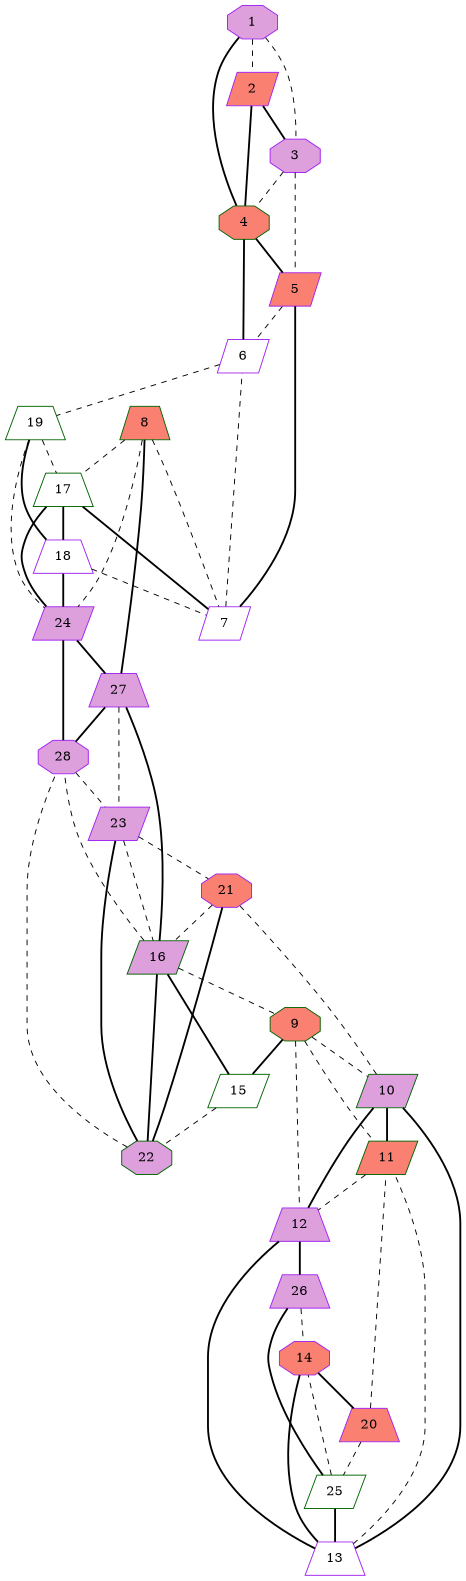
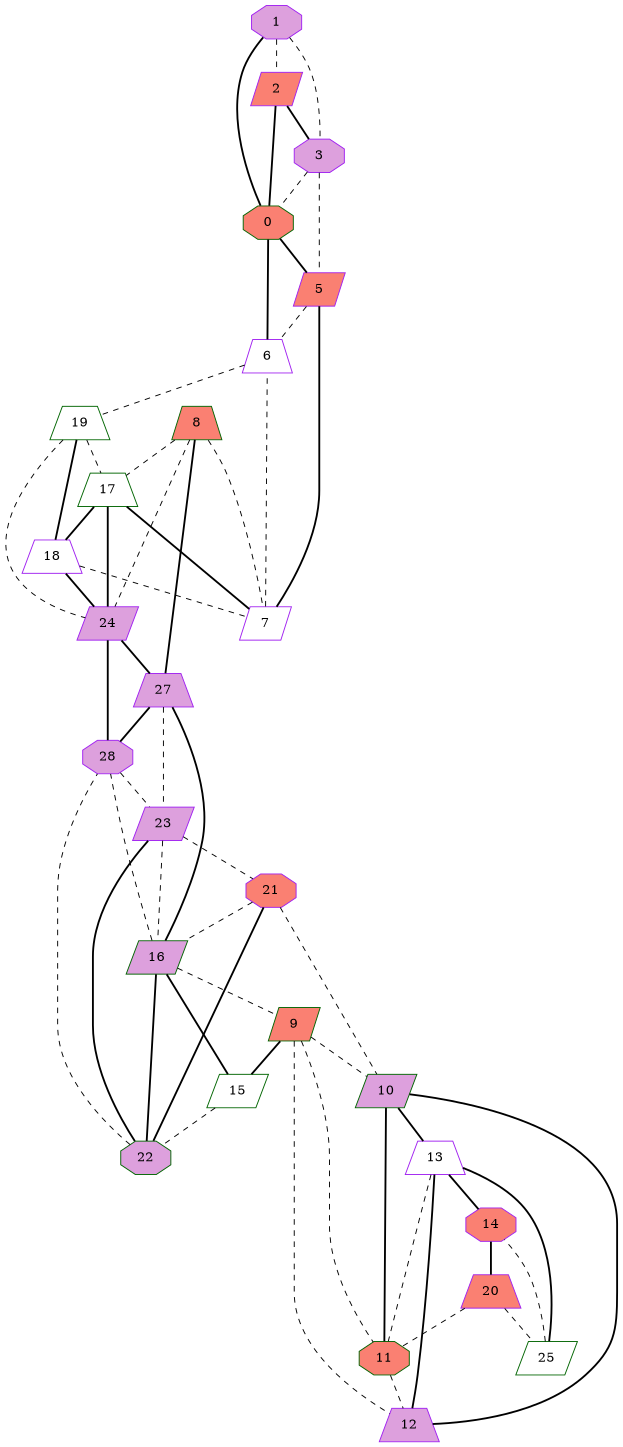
(244, 223) -> (268, 223)
(243, 356) -> (267, 356)
(295, 1024) -> (294, 1024)
(387, 1158) -> (384, 1358)
(300, 1291) -> none
